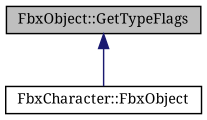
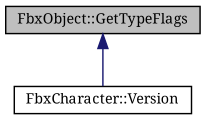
(104, 100) -> (103, 100)
